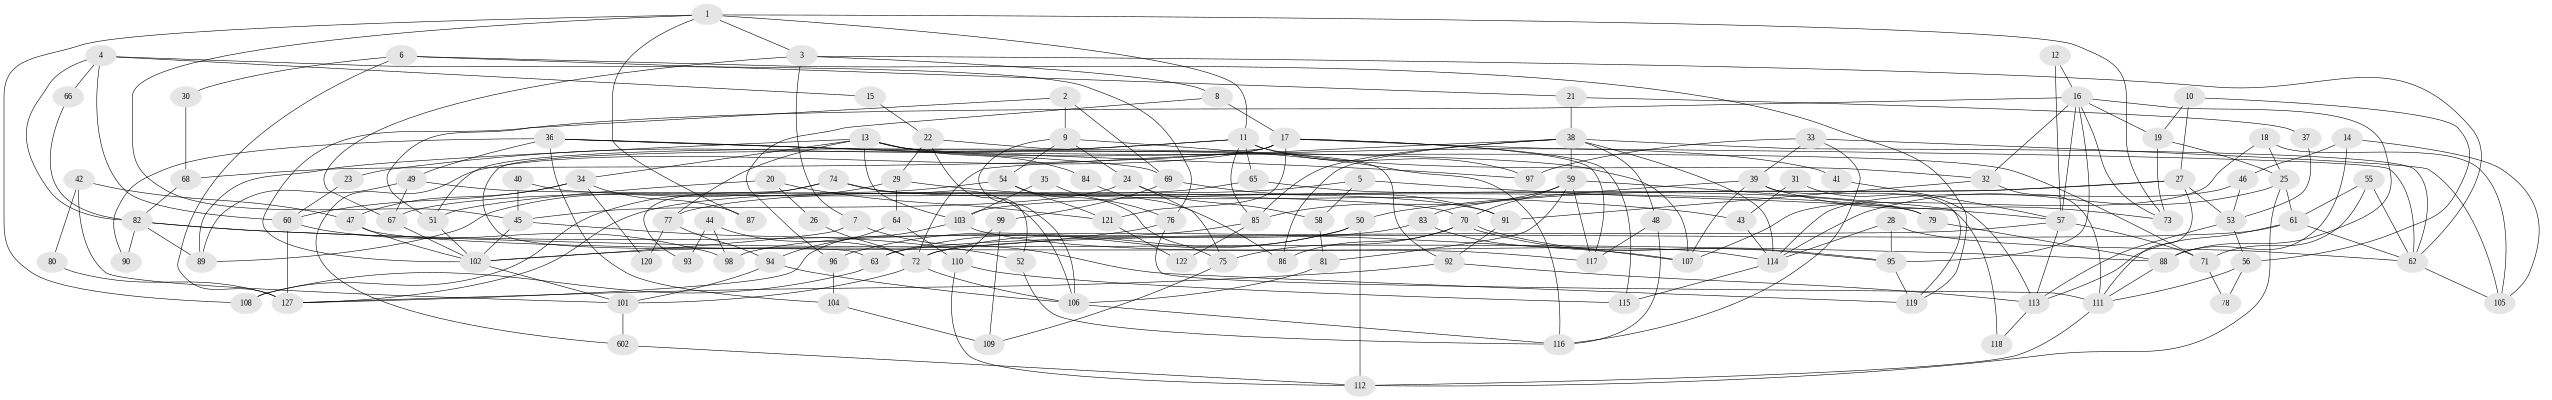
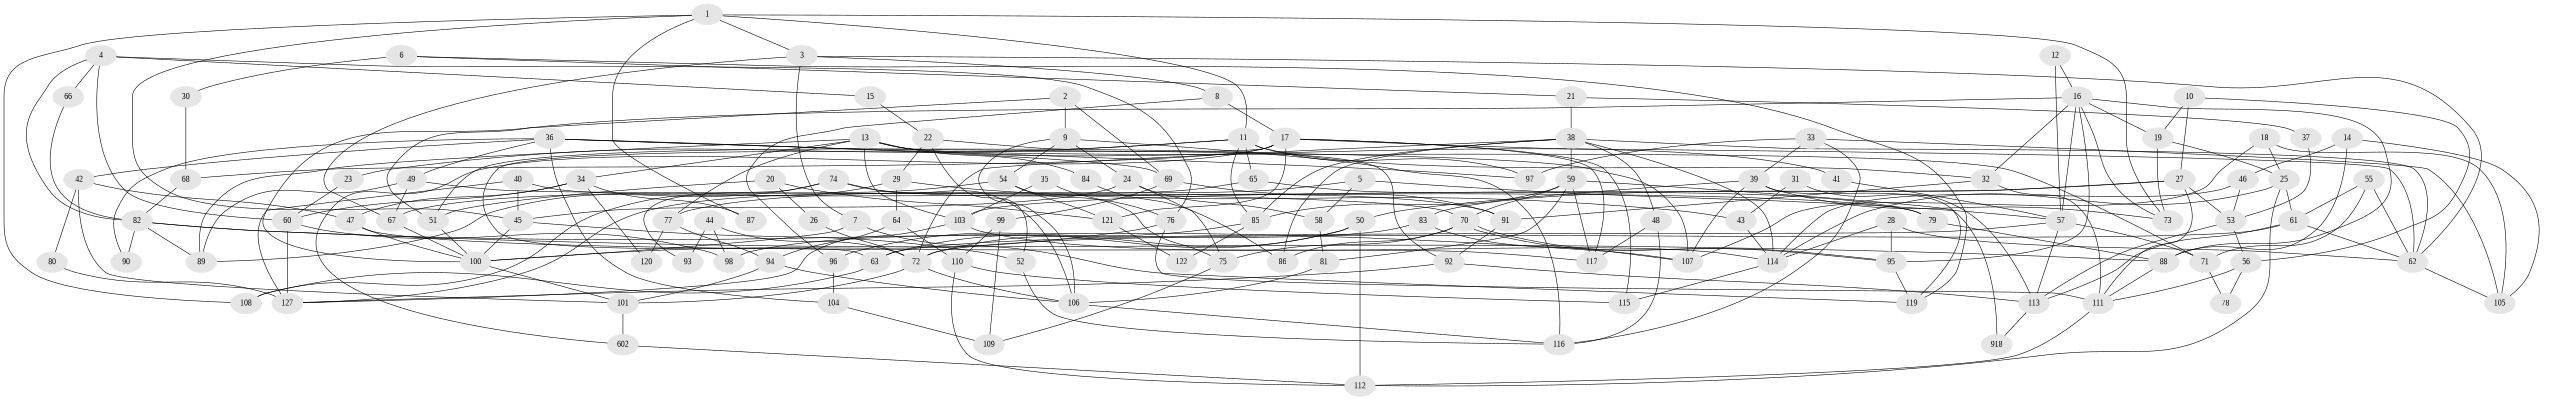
none -> (325, 153)
(225, 169) -> (332, 202)
(476, 262) -> (476, 262)
(1997, 345) -> (1997, 345)
